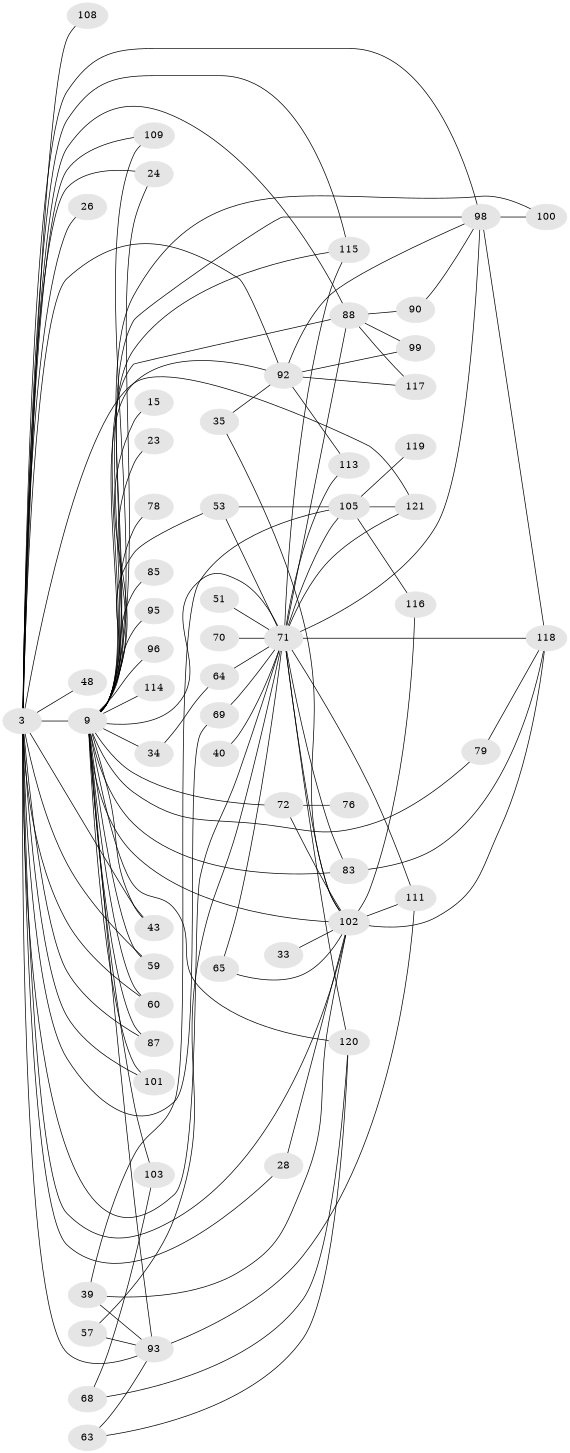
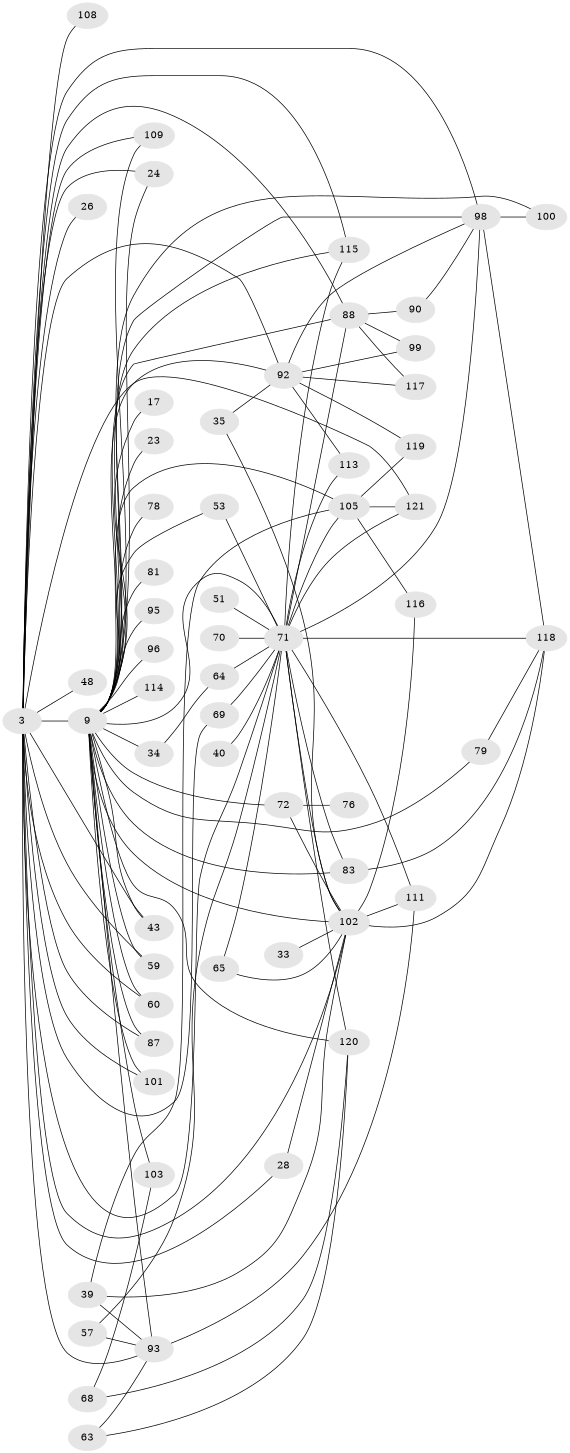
(154, 403) -> (154, 403)
none -> (351, 409)
(284, 507) -> (134, 487)
(154, 573) -> (154, 573)
